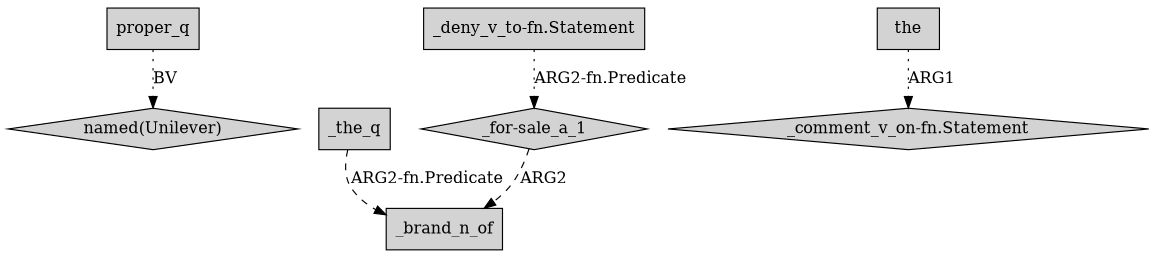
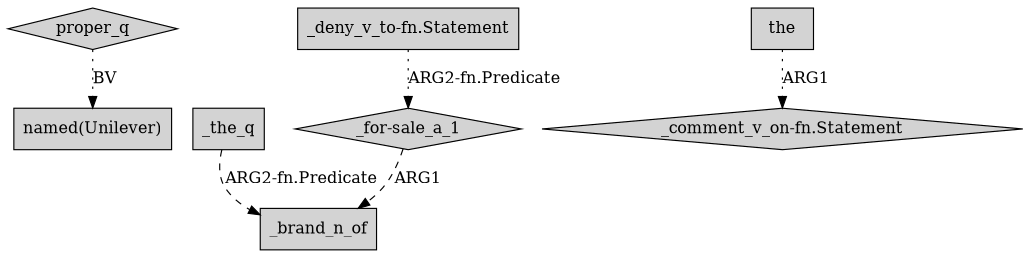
(153, 29) -> (93, 29)
(153, 129) -> (93, 129)
(544, 179) -> (418, 179)
